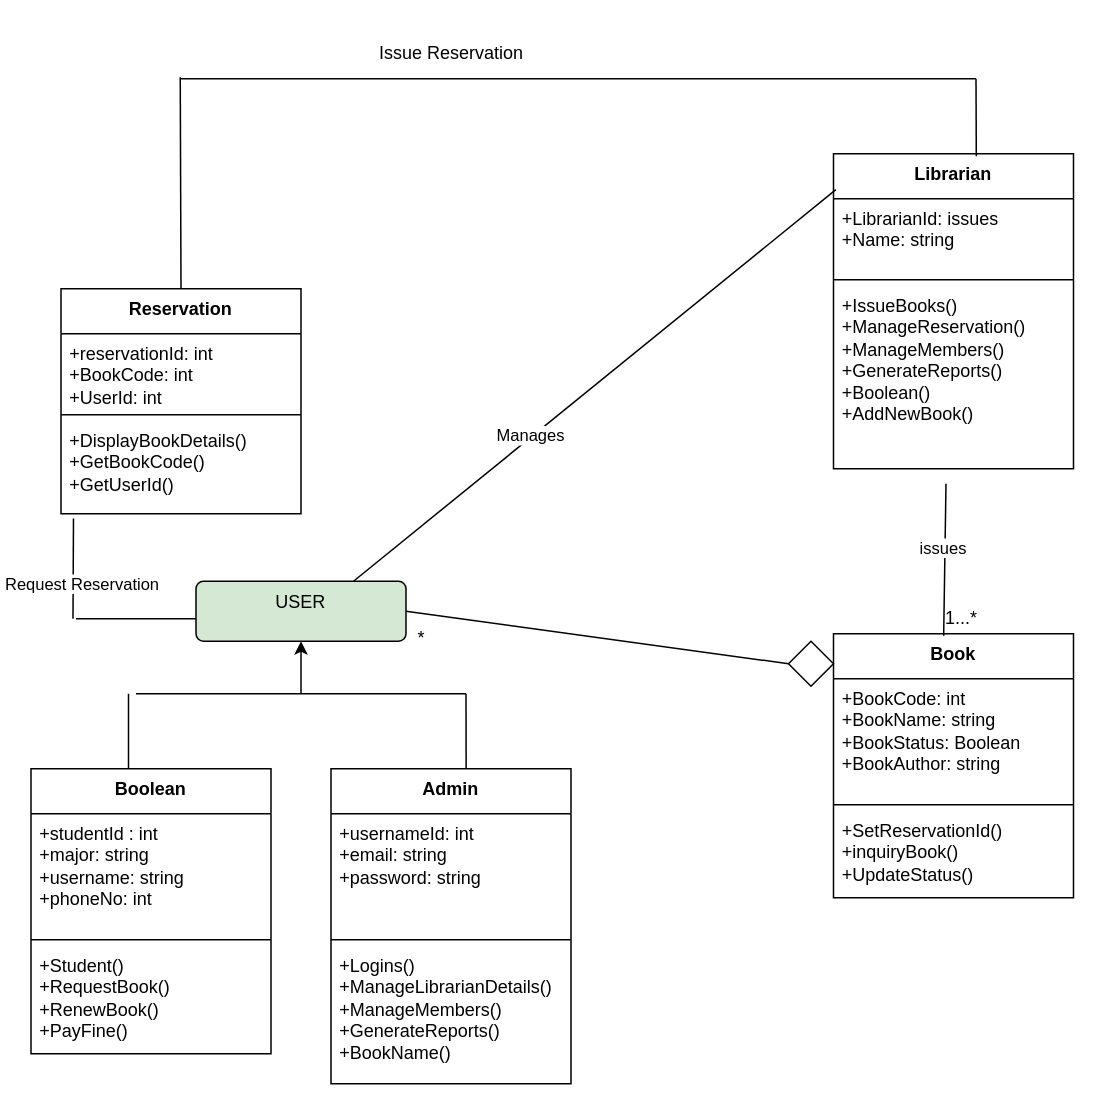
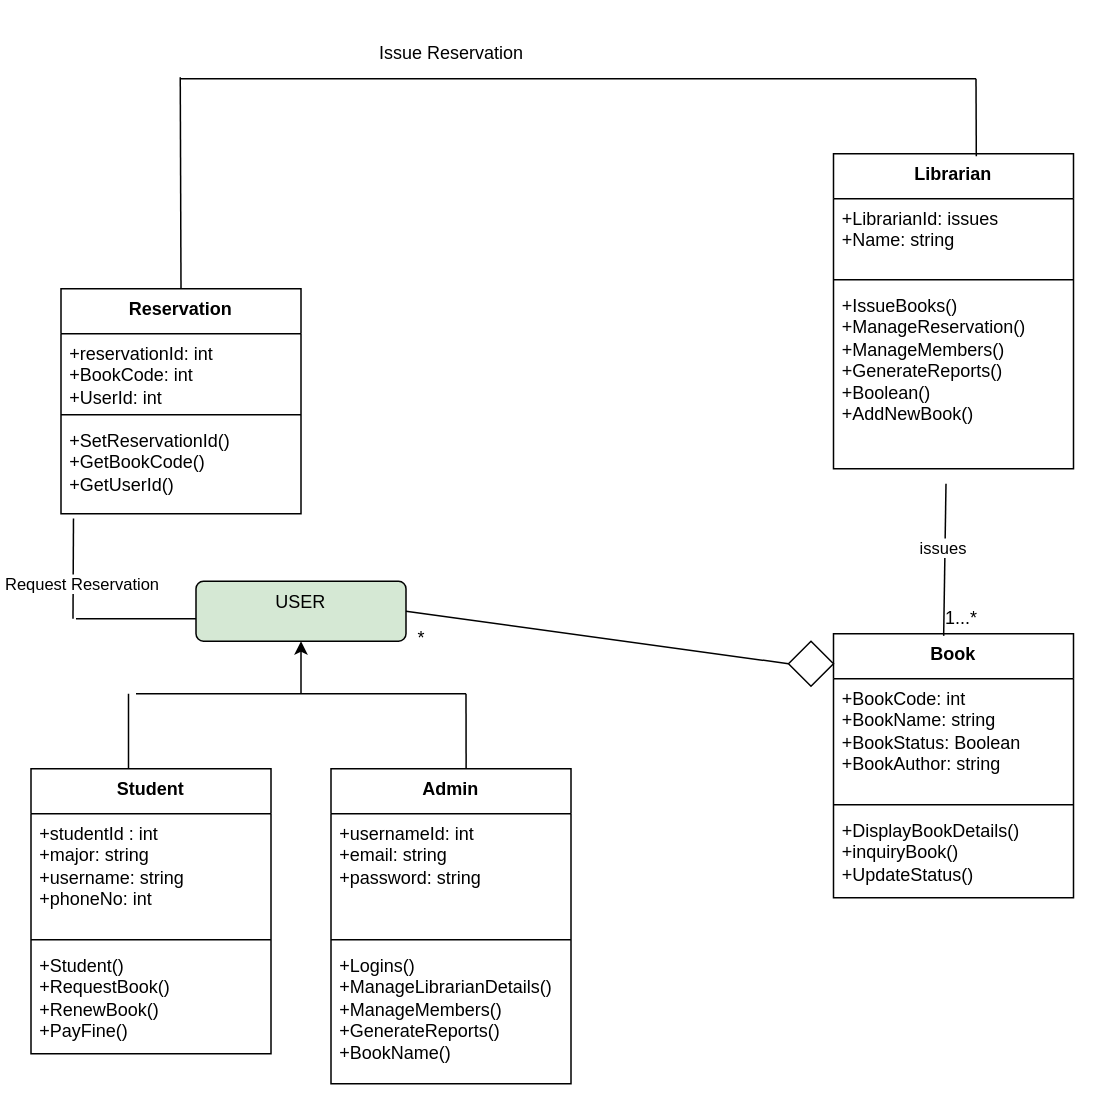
(594, 386) -> none
(166, 464) -> (163, 464)
(151, 790) -> (151, 790)
(936, 854) -> (939, 854)
